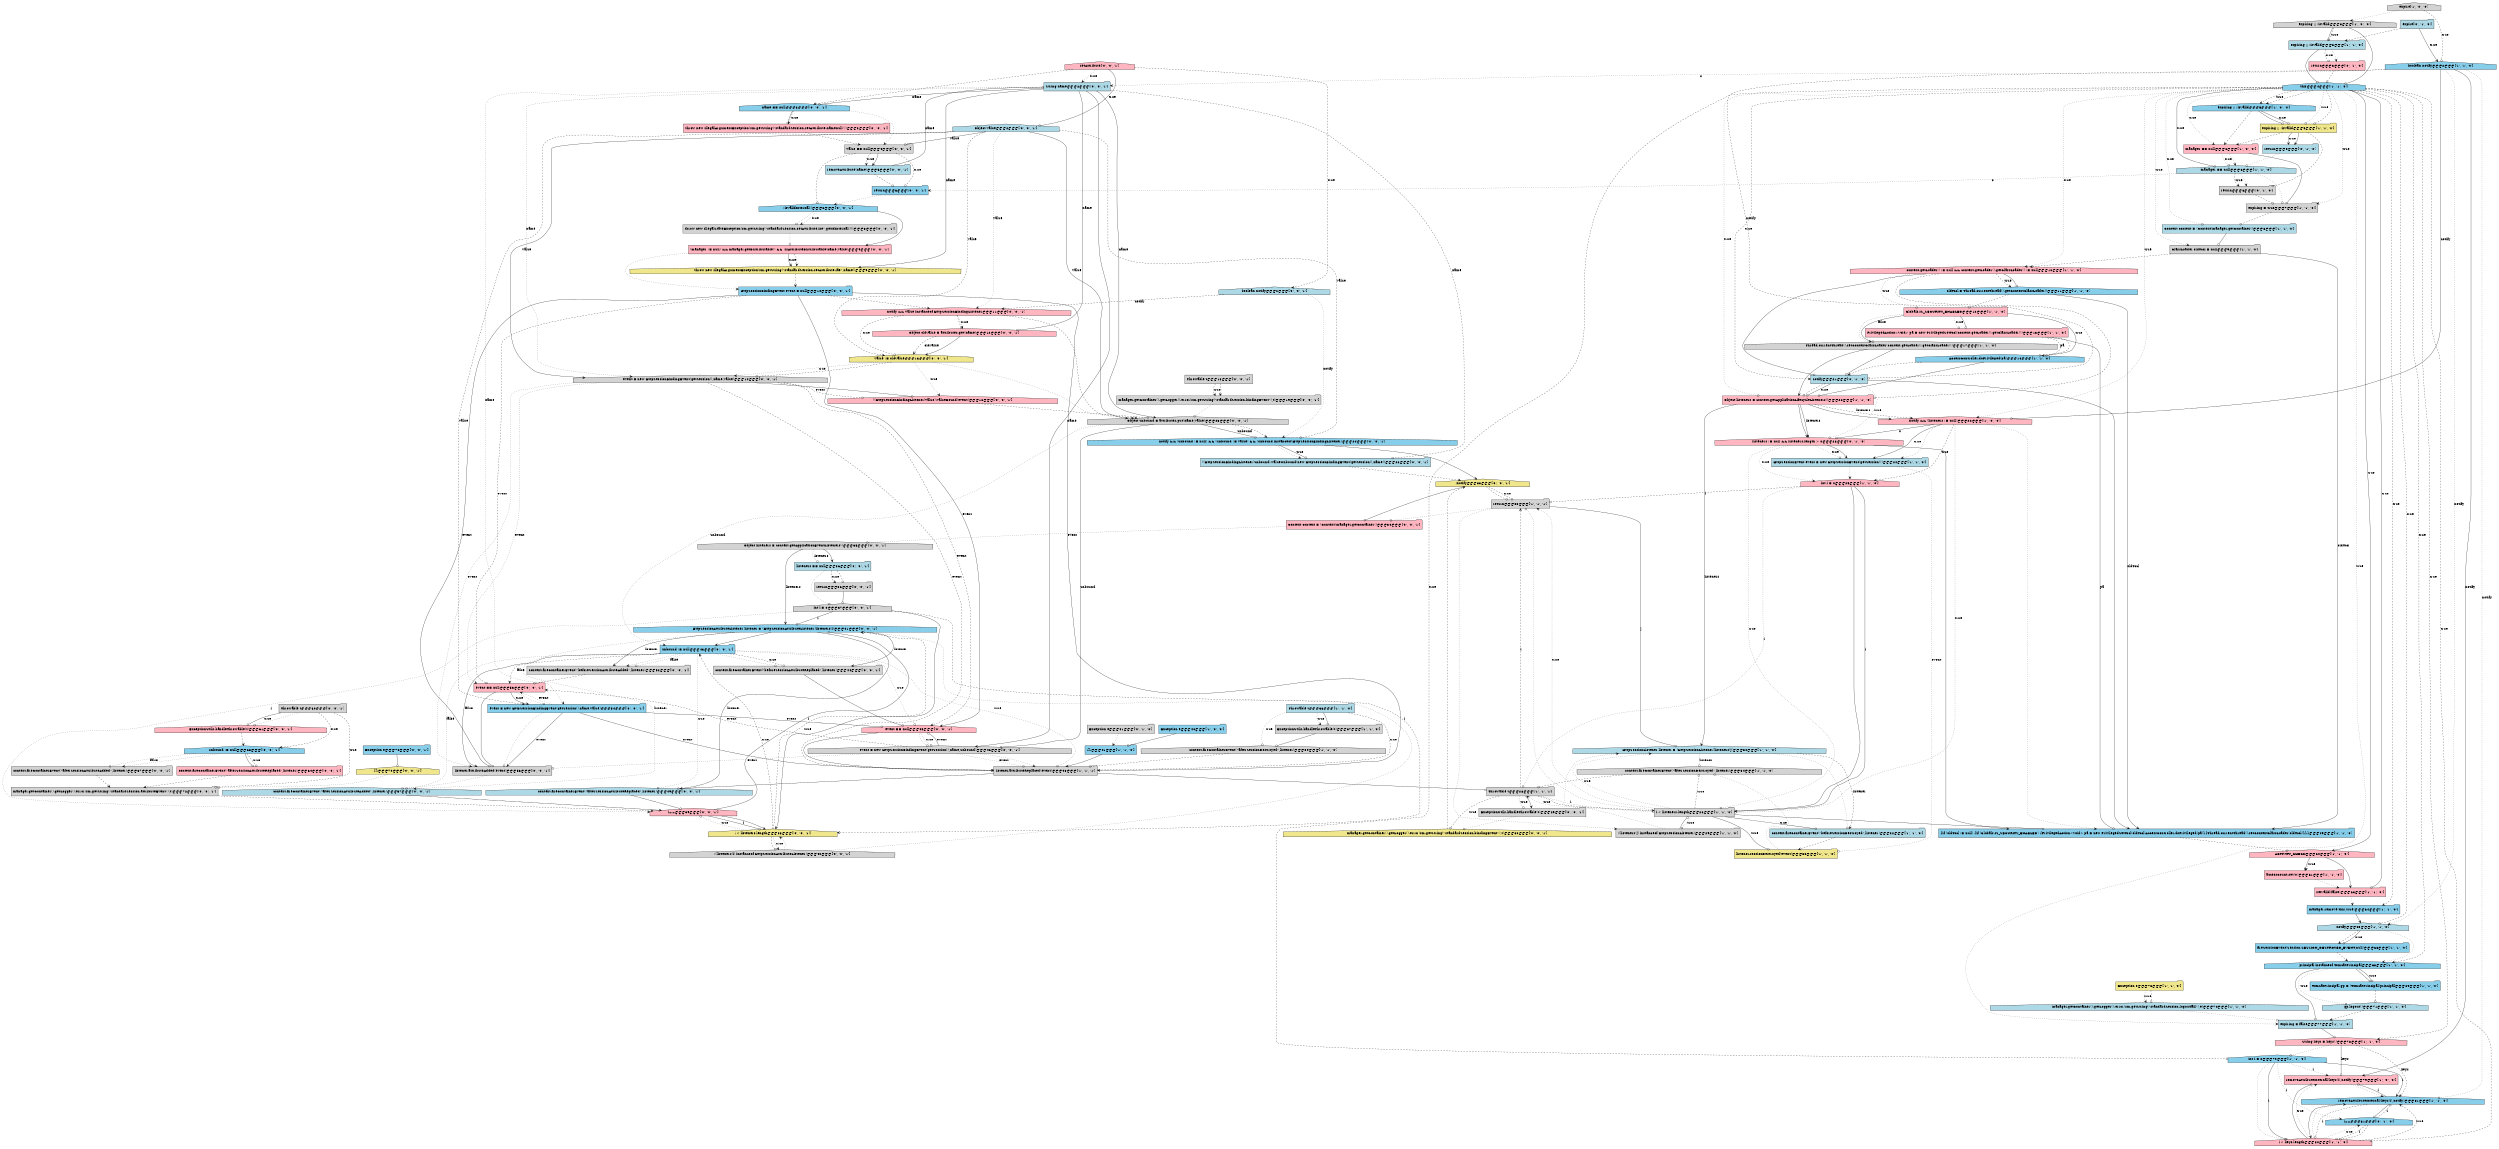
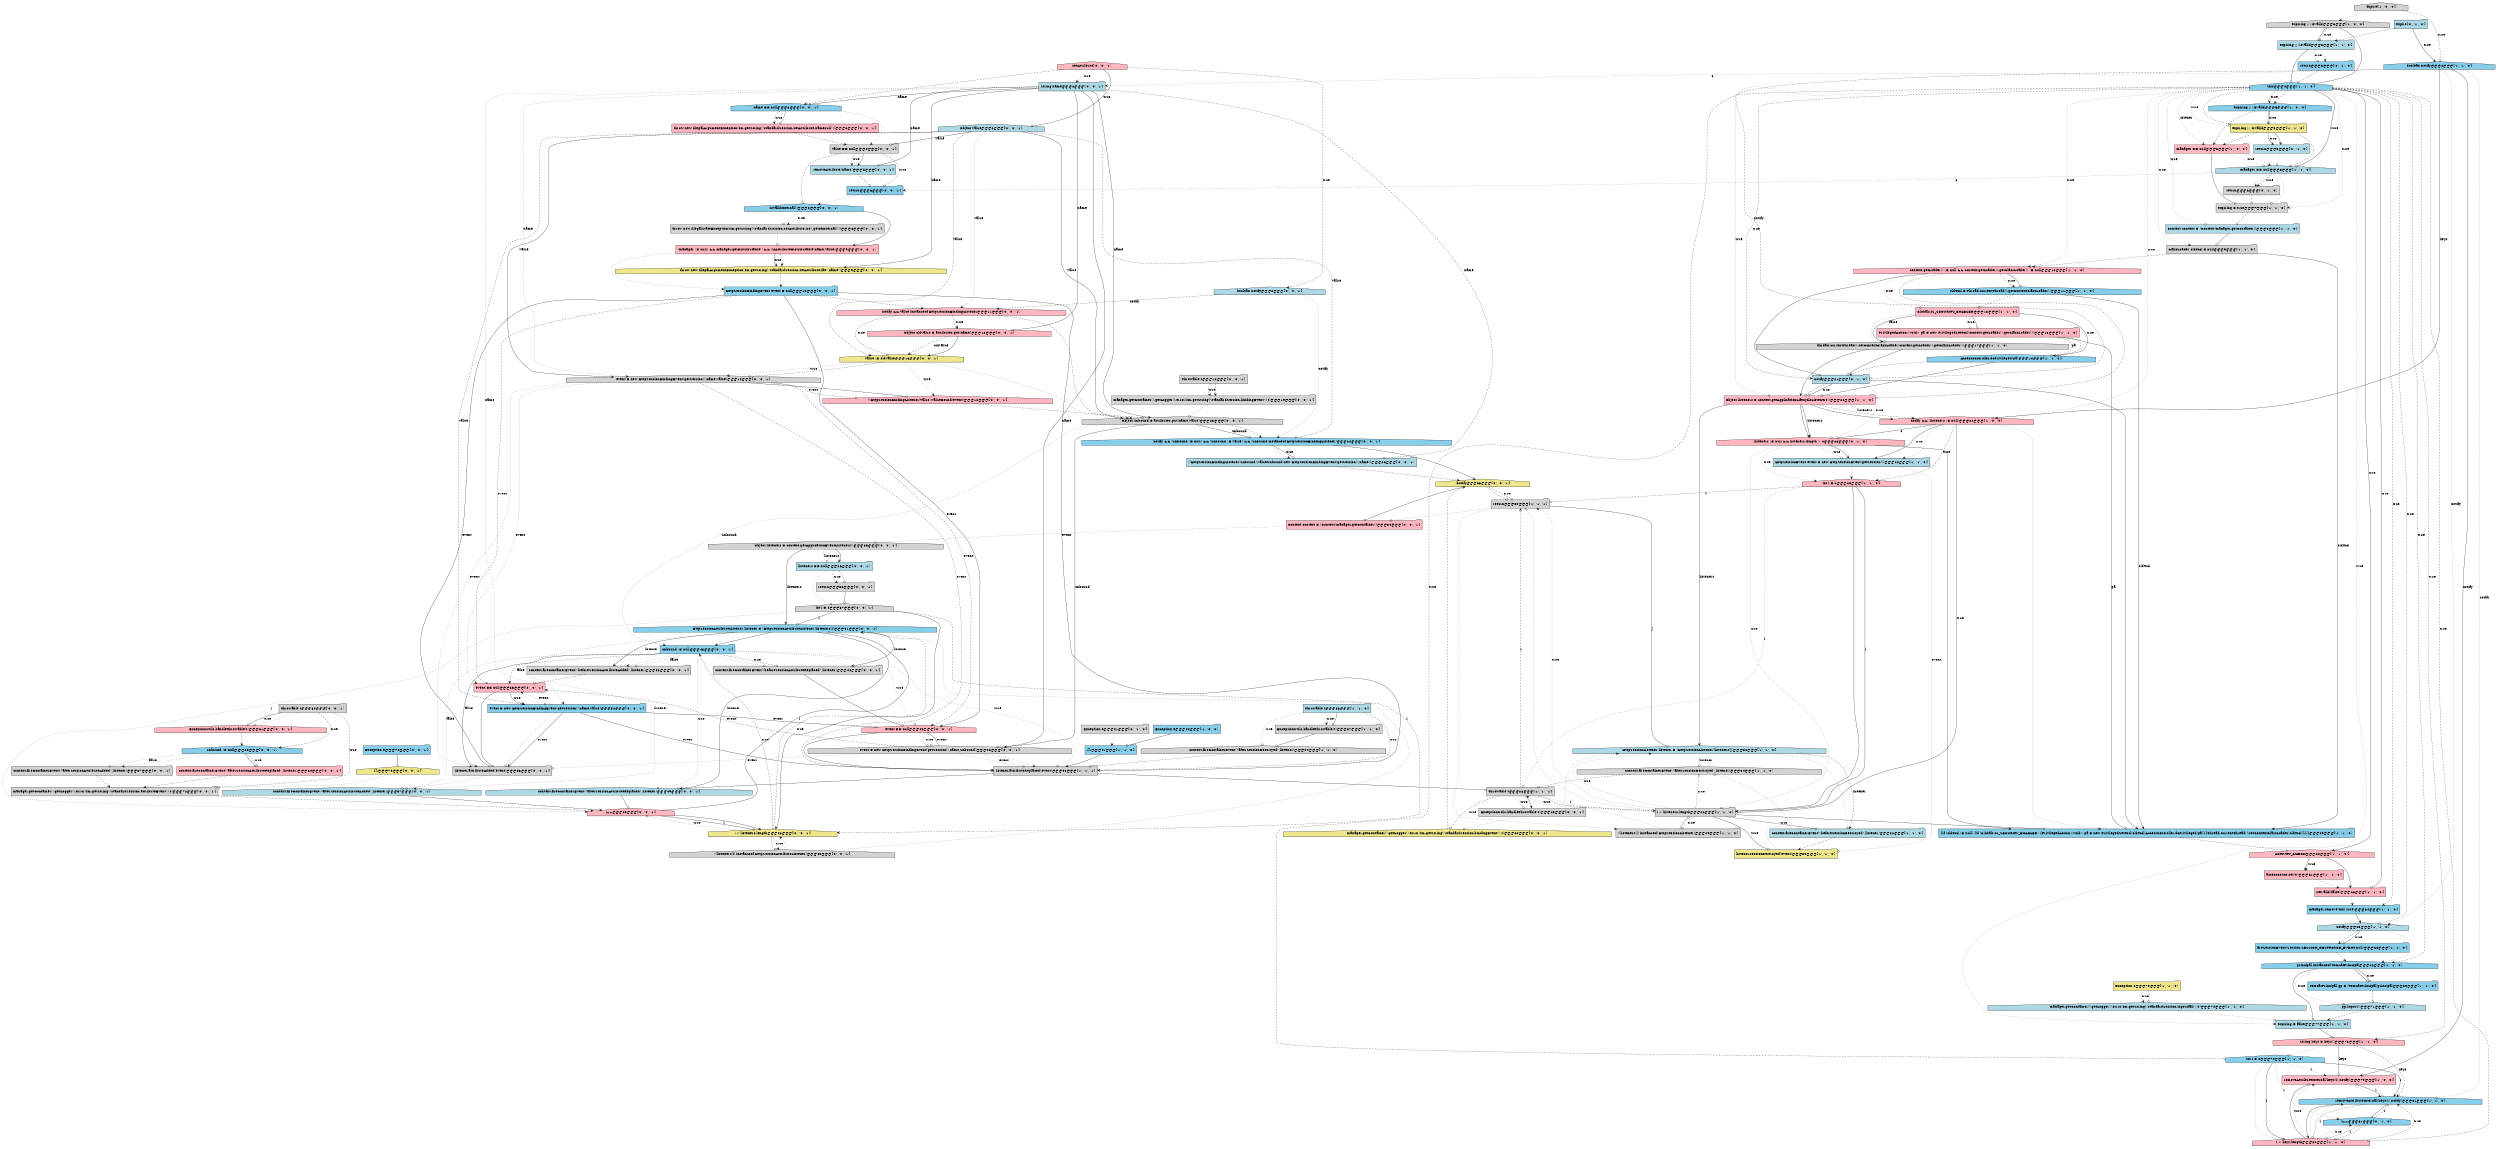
(2337, 66) -> (2326, 66)
(941, 96) -> (928, 95)
(2193, 118) -> (2186, 118)
(2312, 166) -> (2313, 151)
(2446, 239) -> (2444, 239)
(1955, 699) -> (1957, 700)
